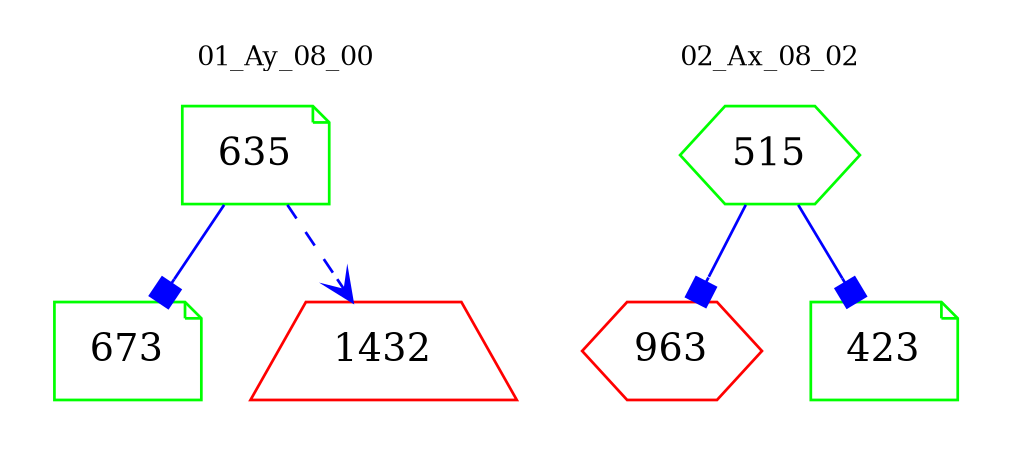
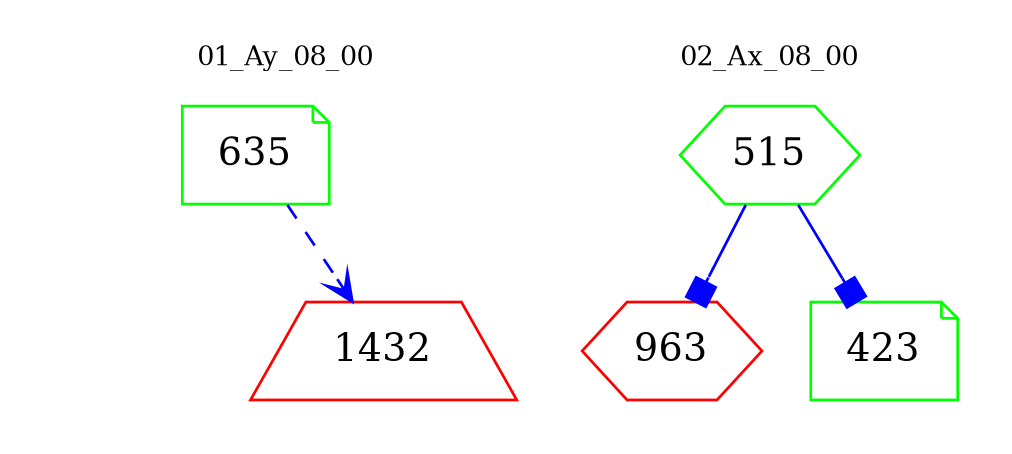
(770, 58) -> (770, 58)
(128, 351) -> none
